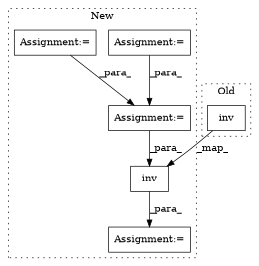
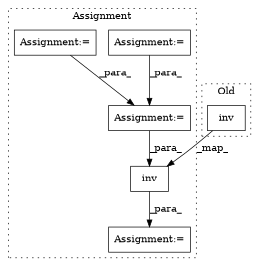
(102, 16) -> (102, 16)
